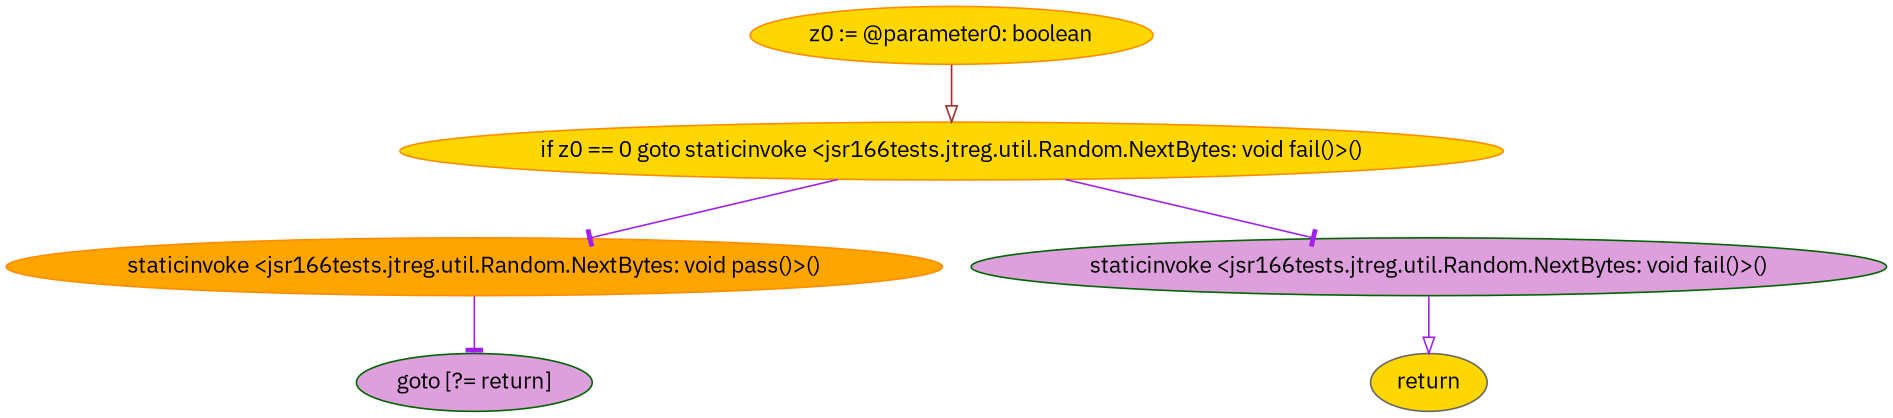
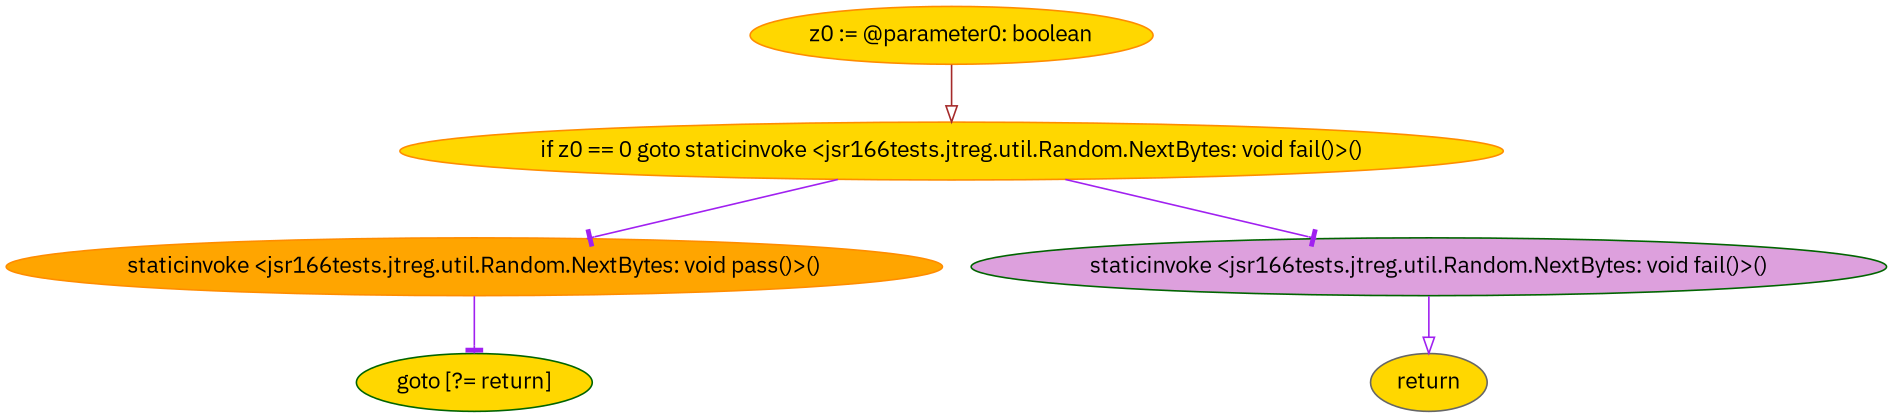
(474, 382) -> (474, 382)
